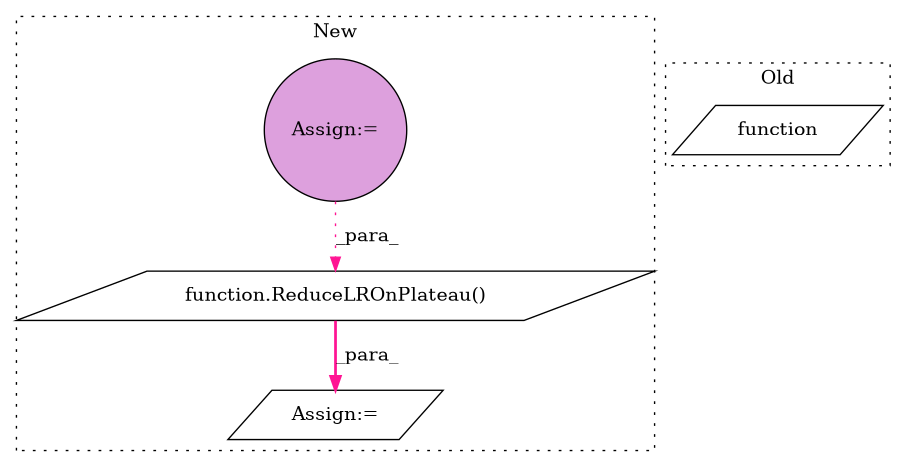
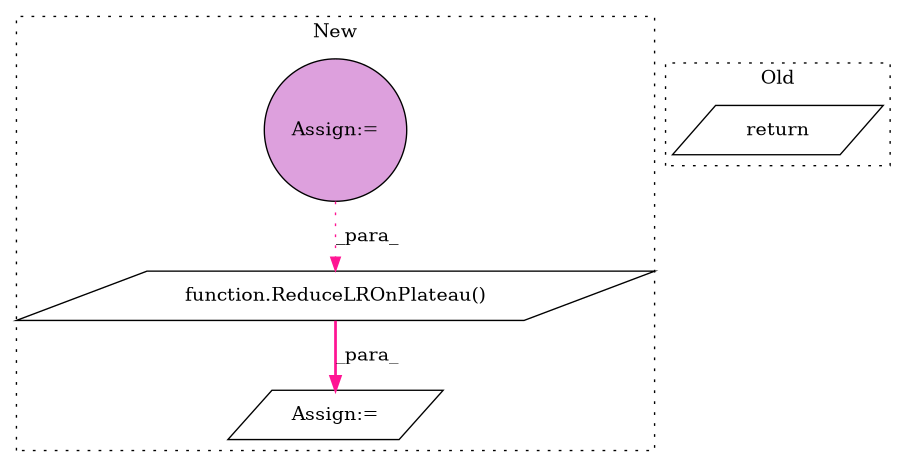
(778, 130) -> (778, 130)
